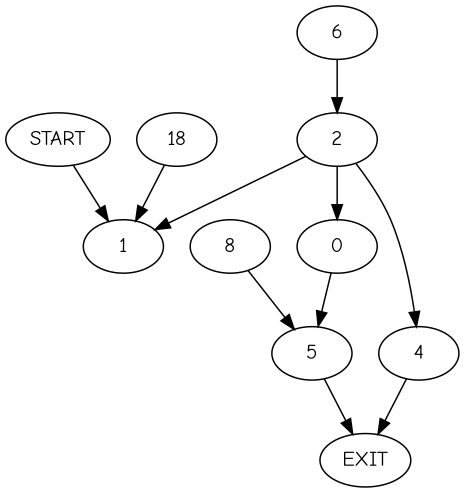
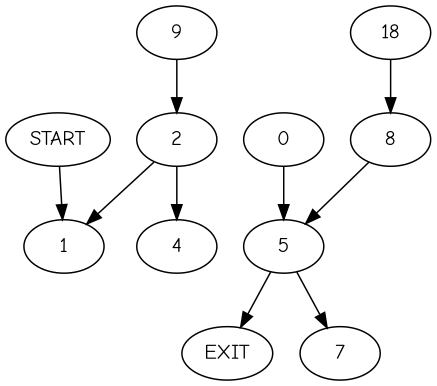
(337, 33) -> (177, 33)
(154, 186) -> (391, 79)
(337, 186) -> none
none -> (340, 353)
(396, 400) -> none
